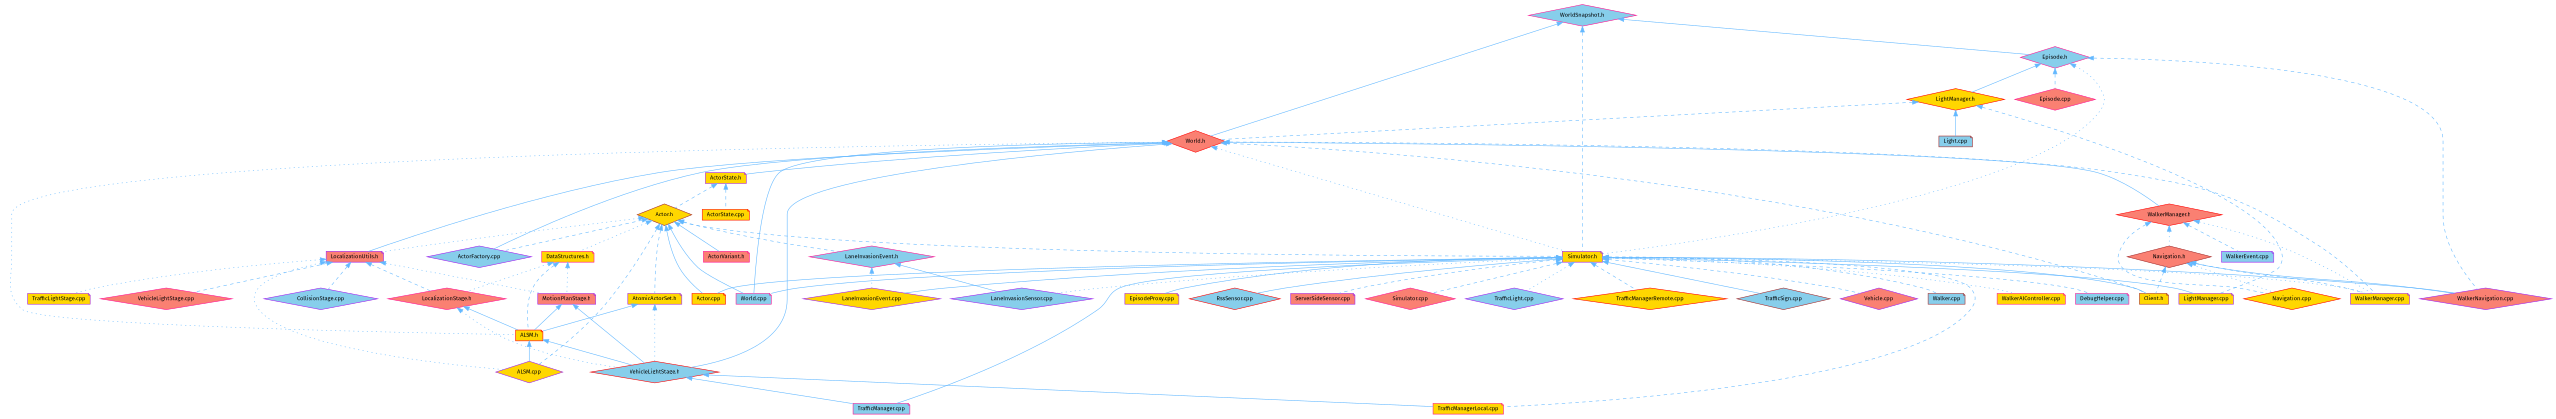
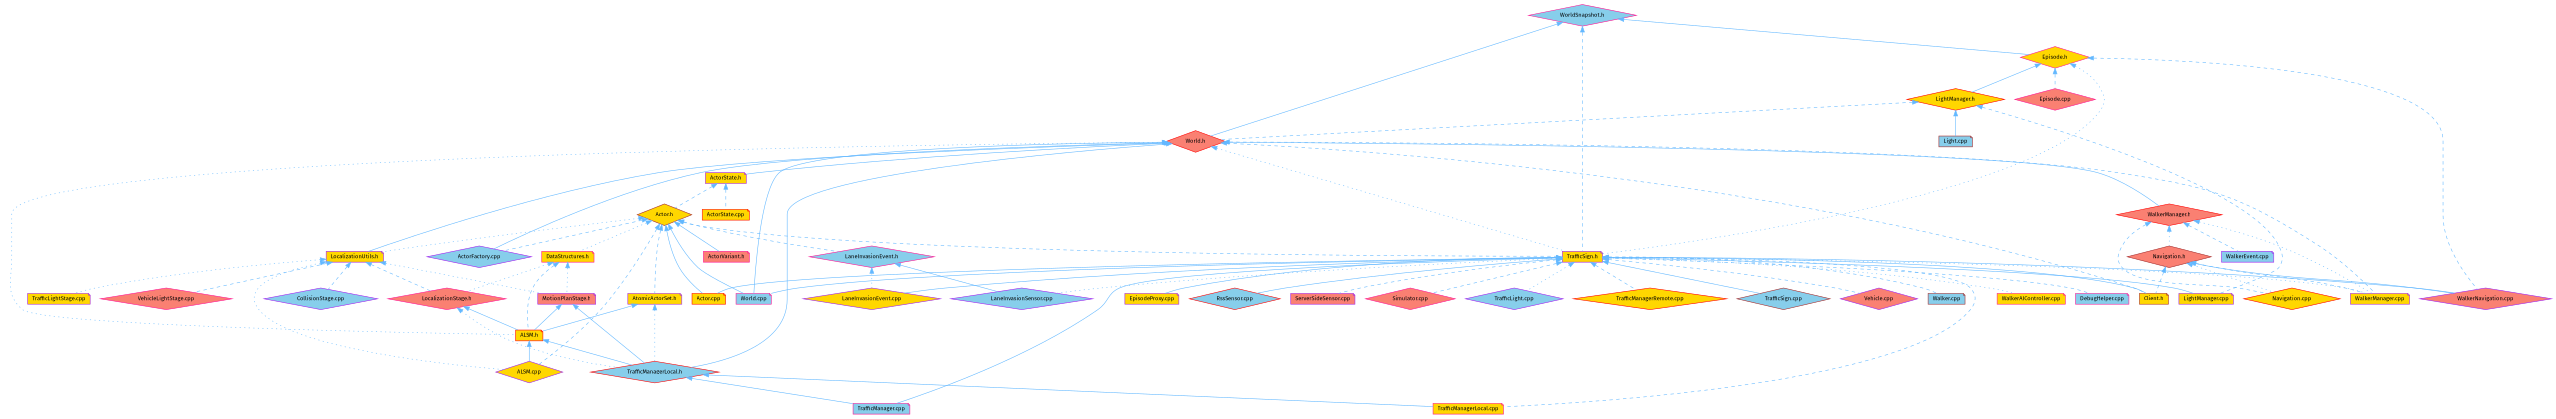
(2055, 57) -> (2055, 57)
(355, 257) -> (355, 257)
(1582, 257) -> (1582, 257)
(655, 372) -> (655, 372)
